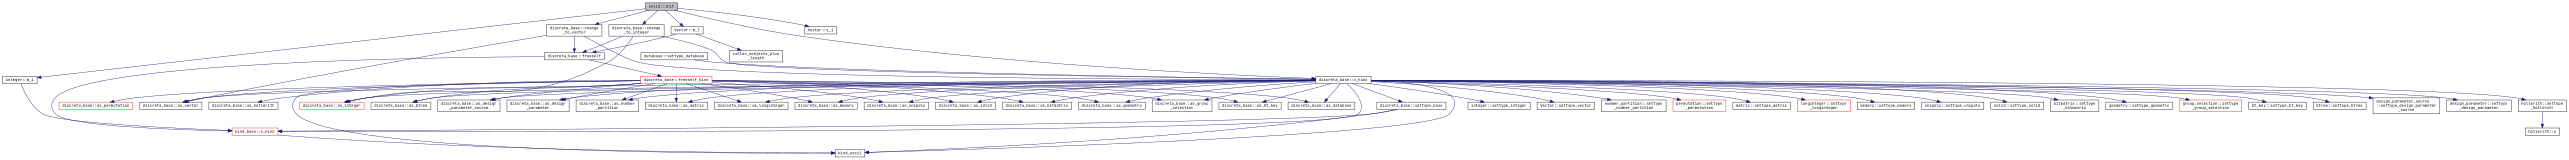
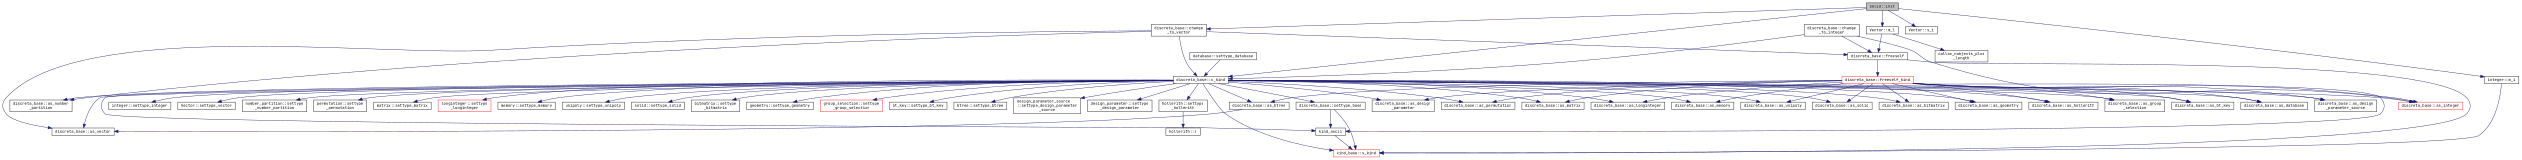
(652, 16) -> none
none -> (1638, 83)
(413, 86) -> (681, 130)
none -> (1344, 88)
(636, 95) -> (612, 54)
(96, 106) -> (1478, 106)
(1699, 106) -> (340, 106)
(430, 144) -> (1342, 141)
